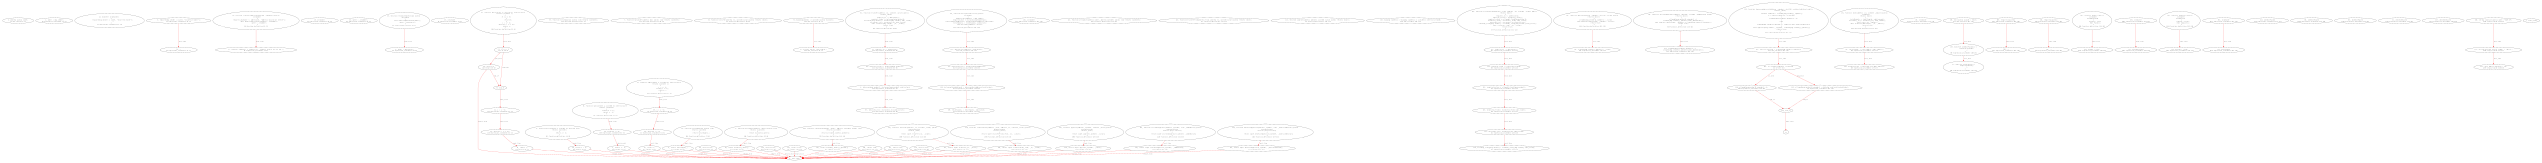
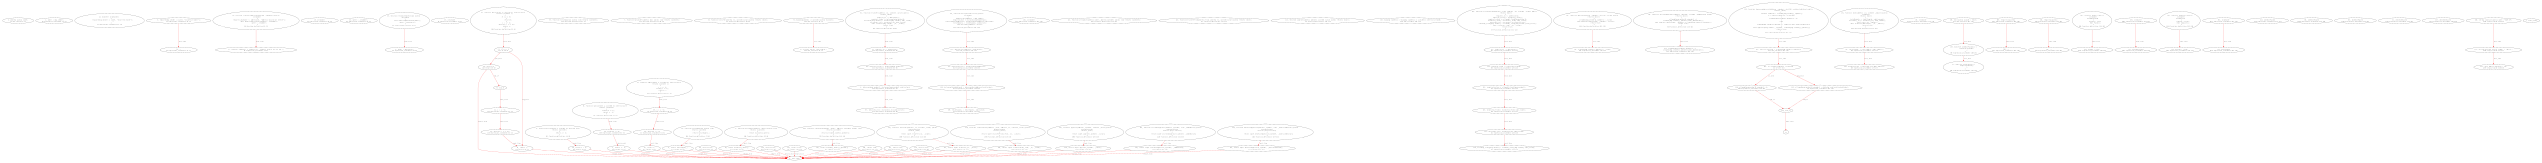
(502, 69) -> (522, 95)
